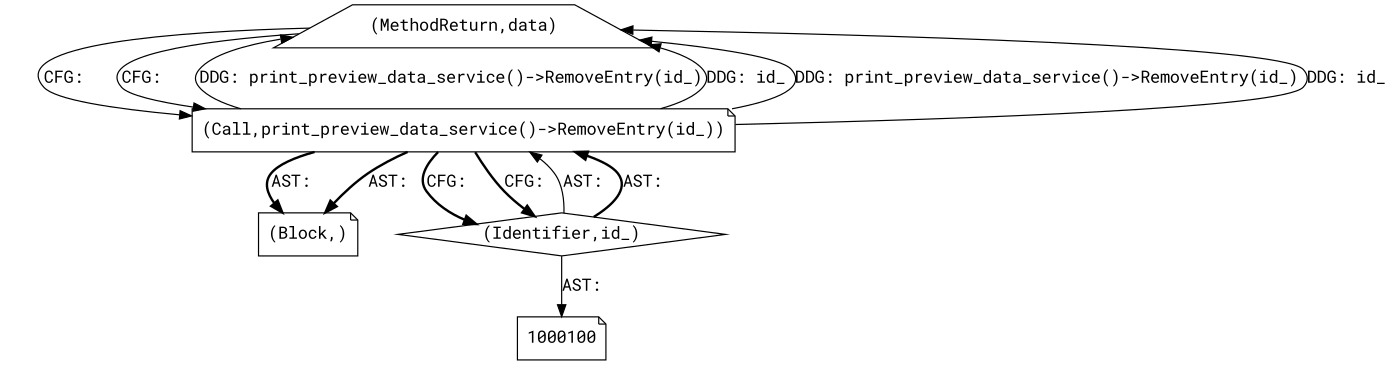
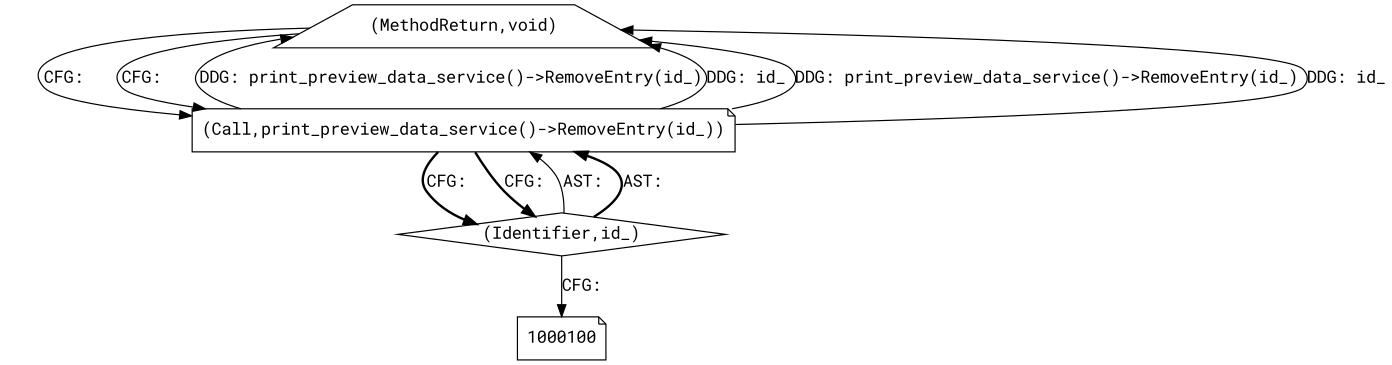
(464, 26) -> (464, 26)
(308, 234) -> none
(587, 286) -> (587, 286)
